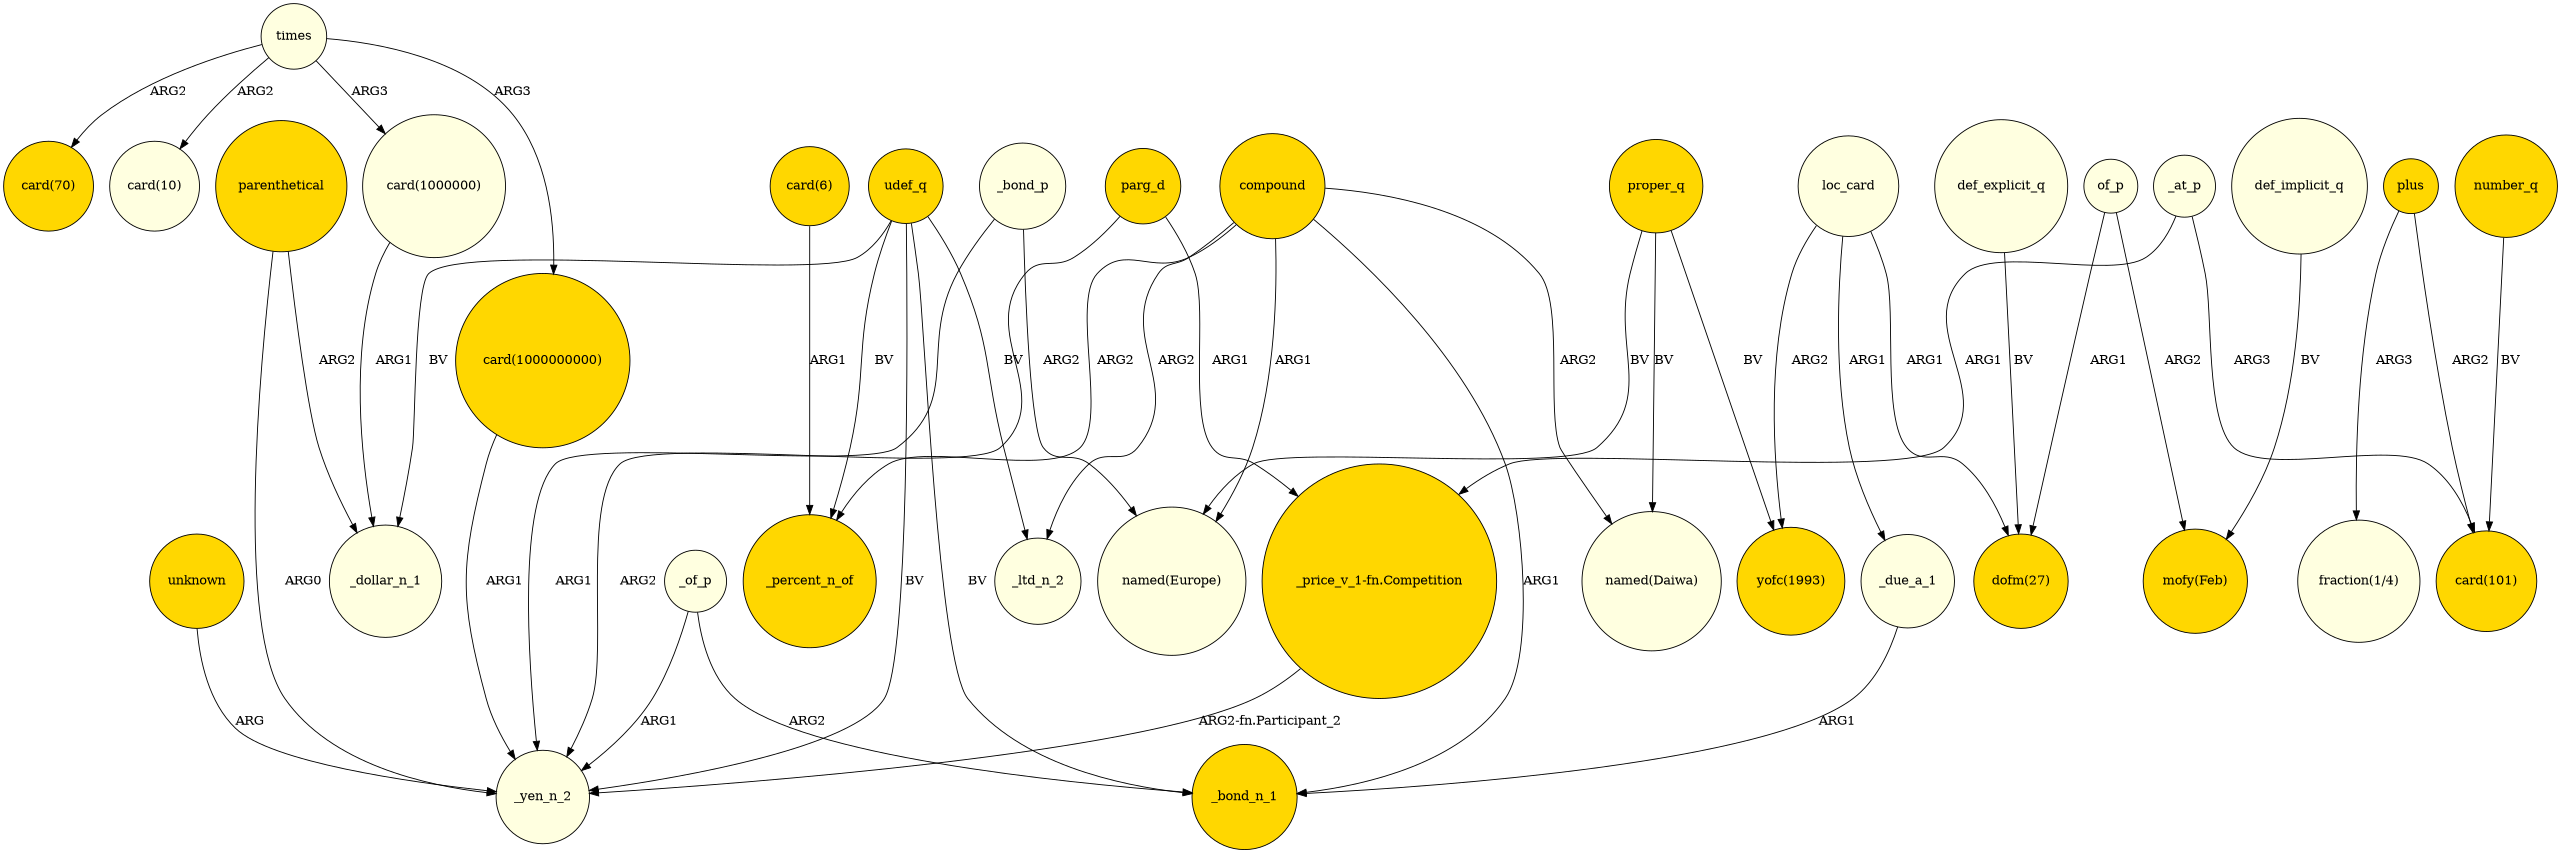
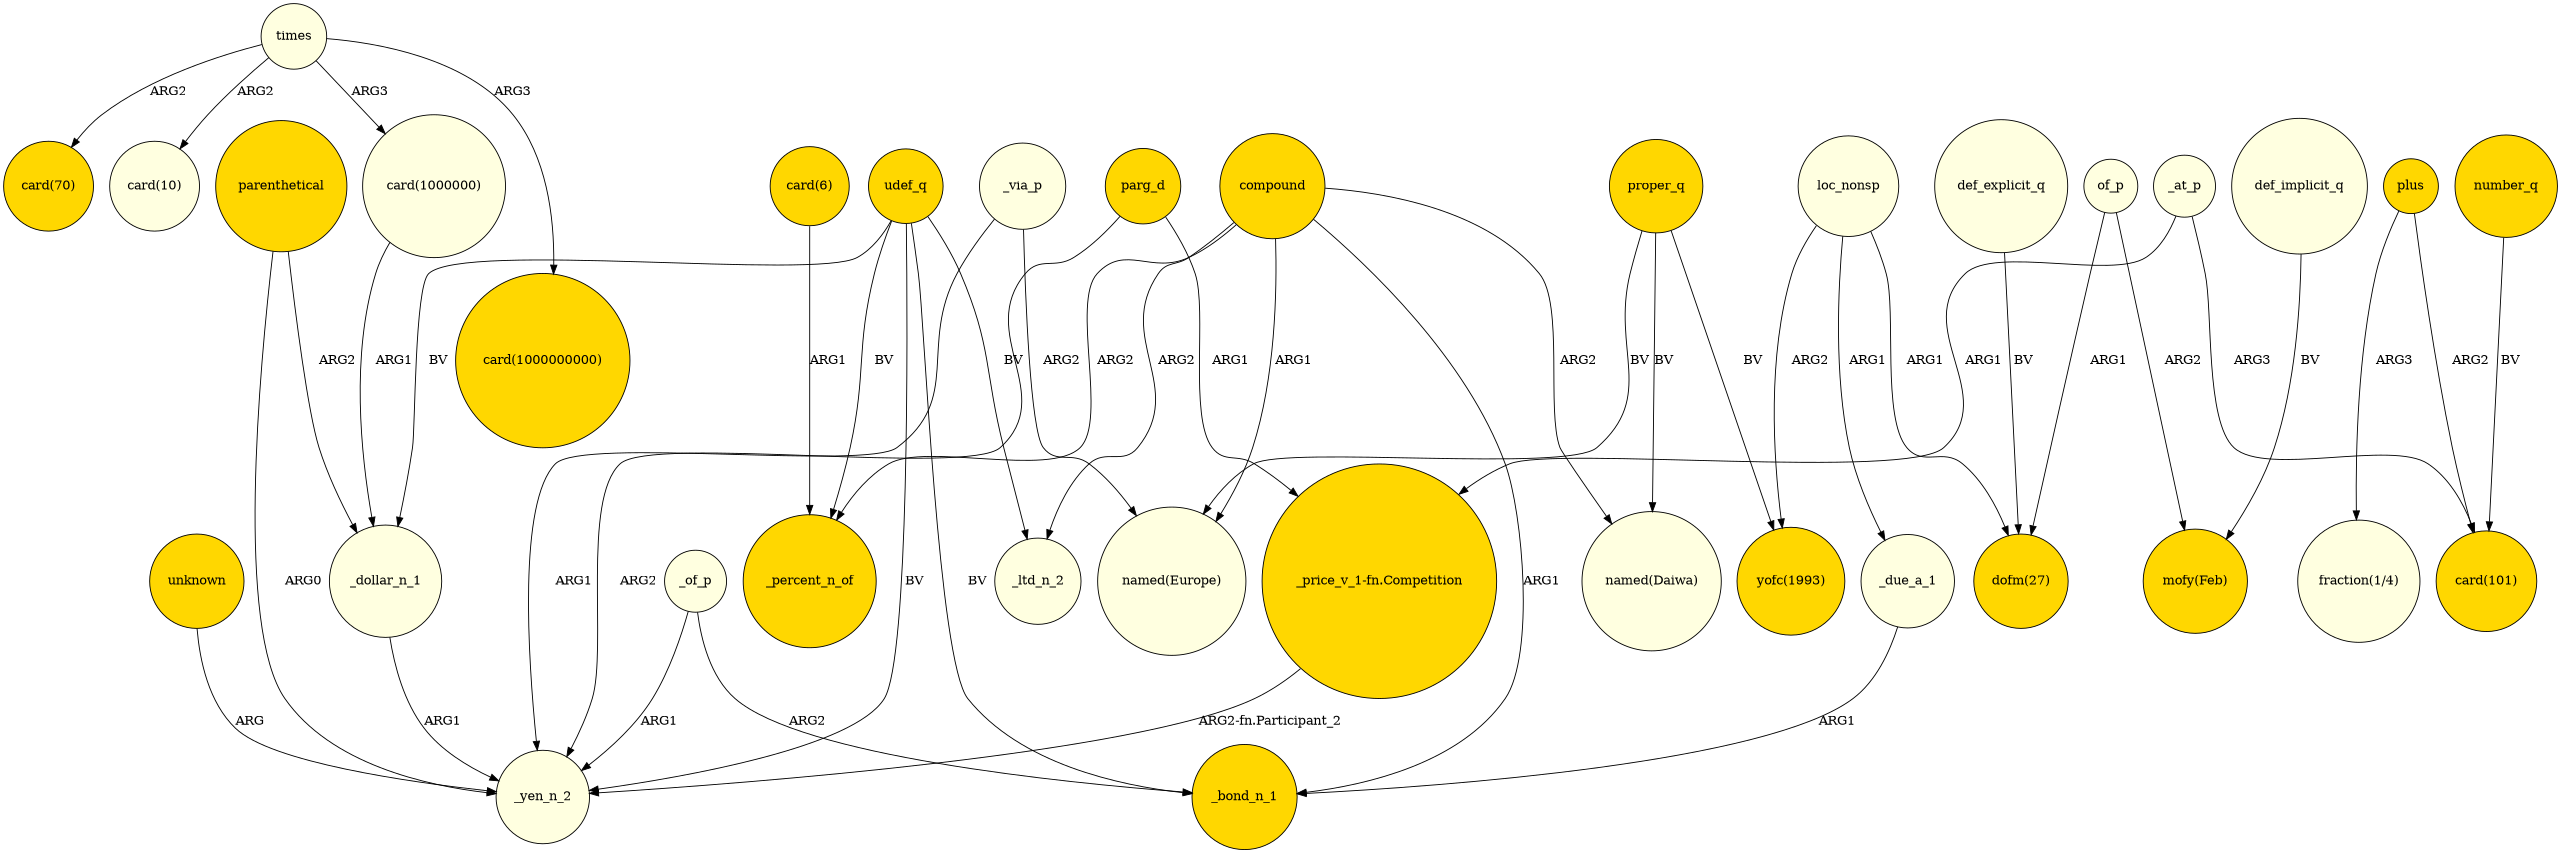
(1023, 186) -> (1023, 186)
(1848, 186) -> (1848, 186)
(467, 595) -> (420, 722)
